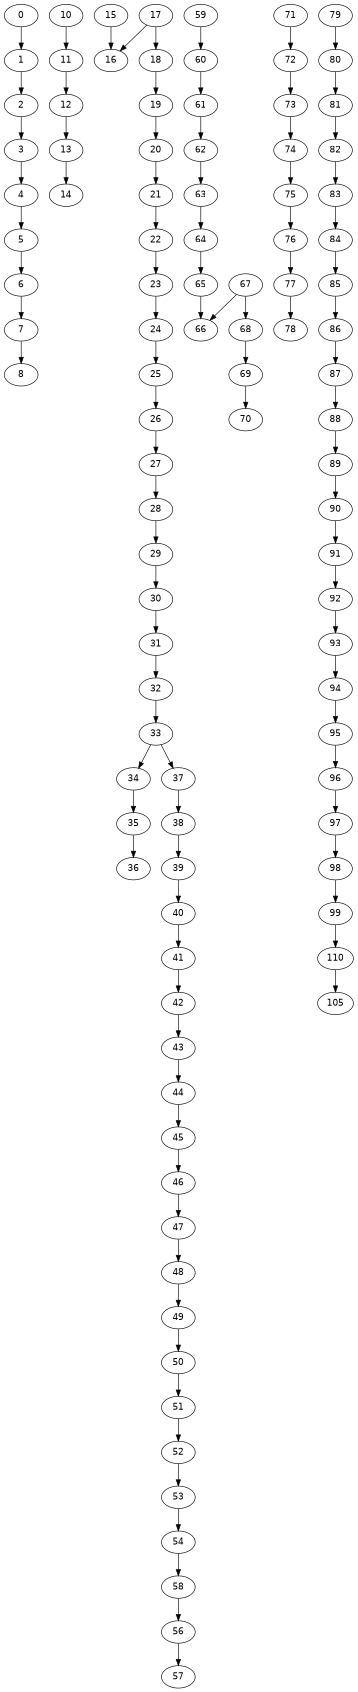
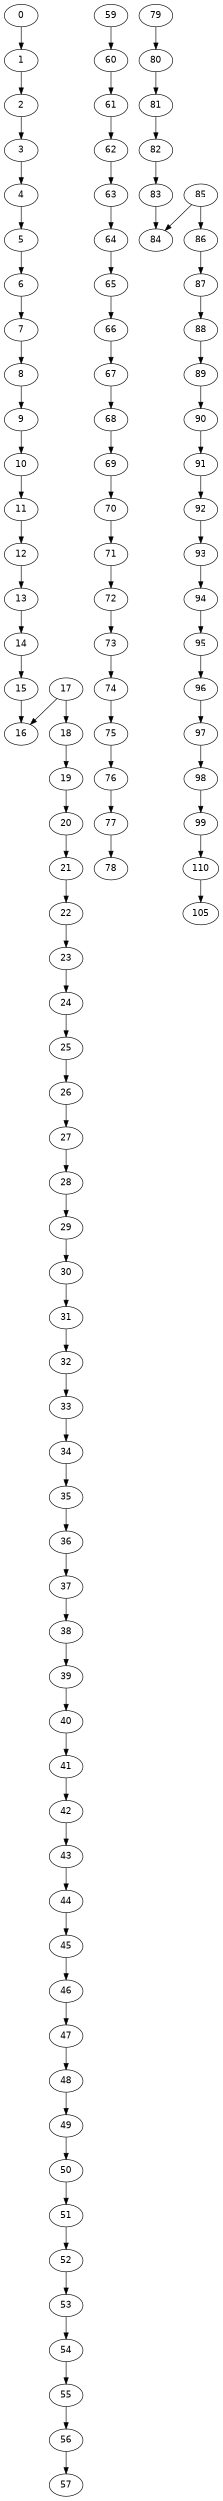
(336, 259) -> (181, 215)
(226, 305) -> (111, 349)
none -> (21, 420)
none -> (111, 529)
none -> (21, 664)
(166, 754) -> (66, 1562)
(178, 1587) -> (66, 2395)
